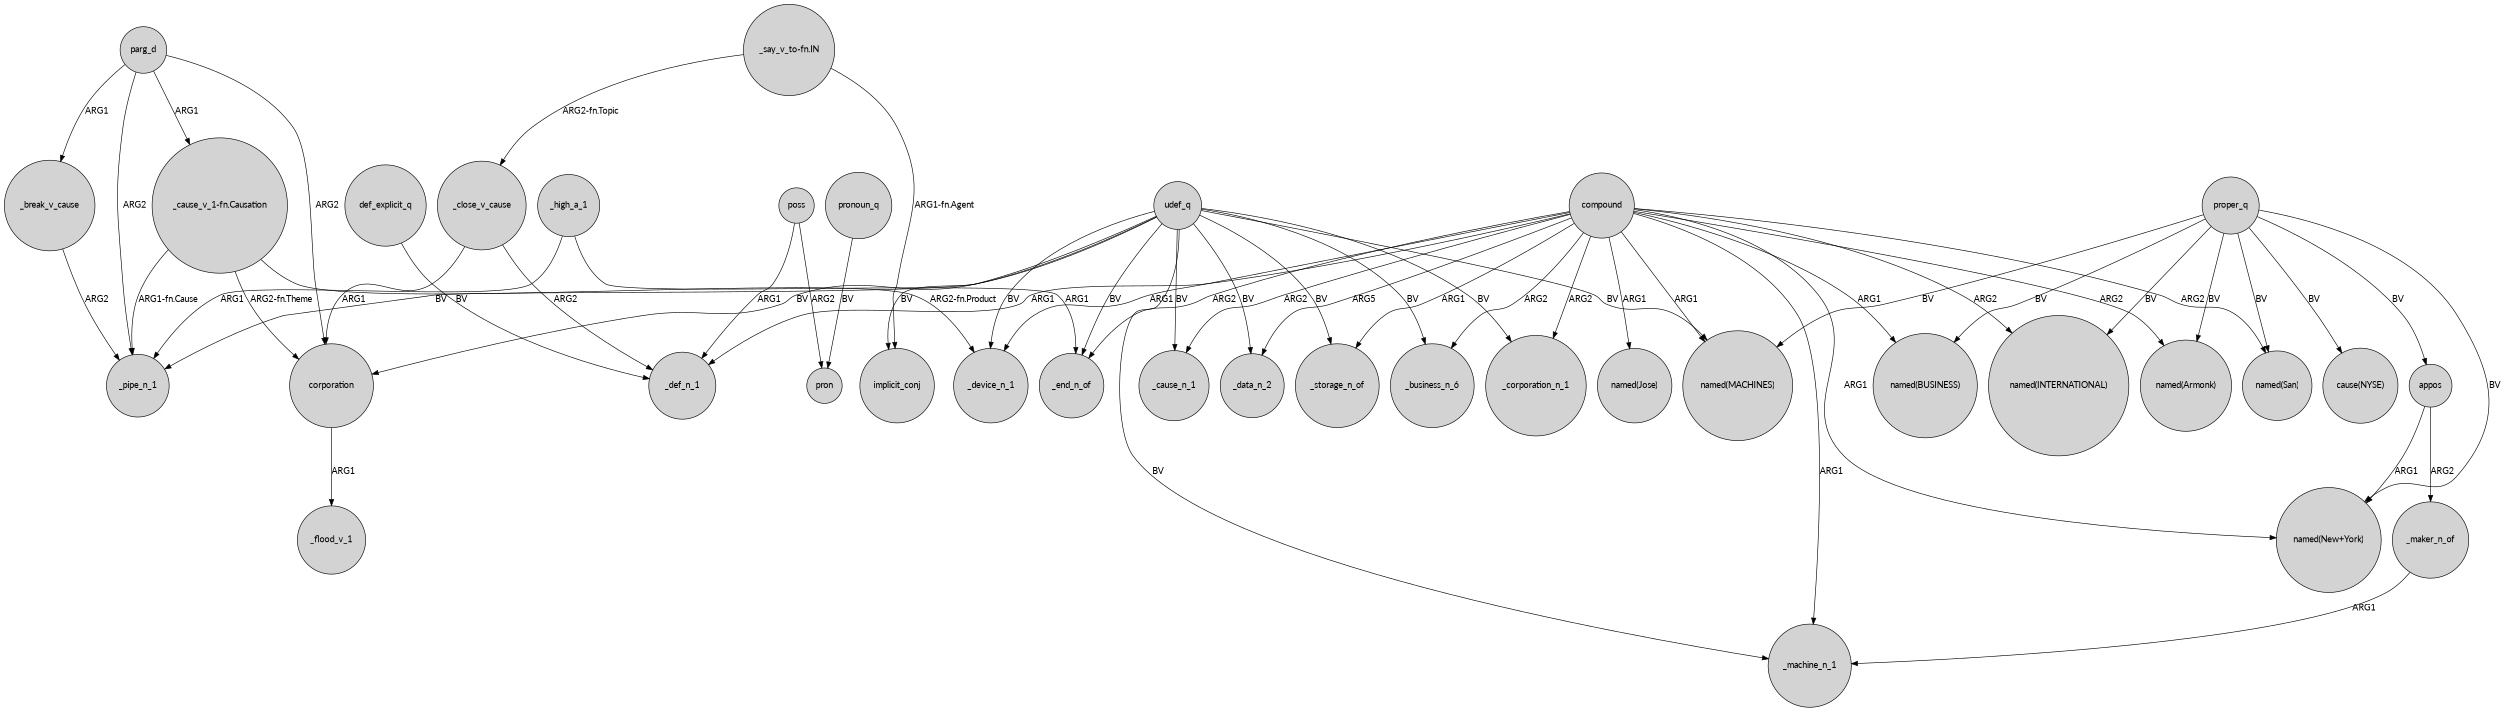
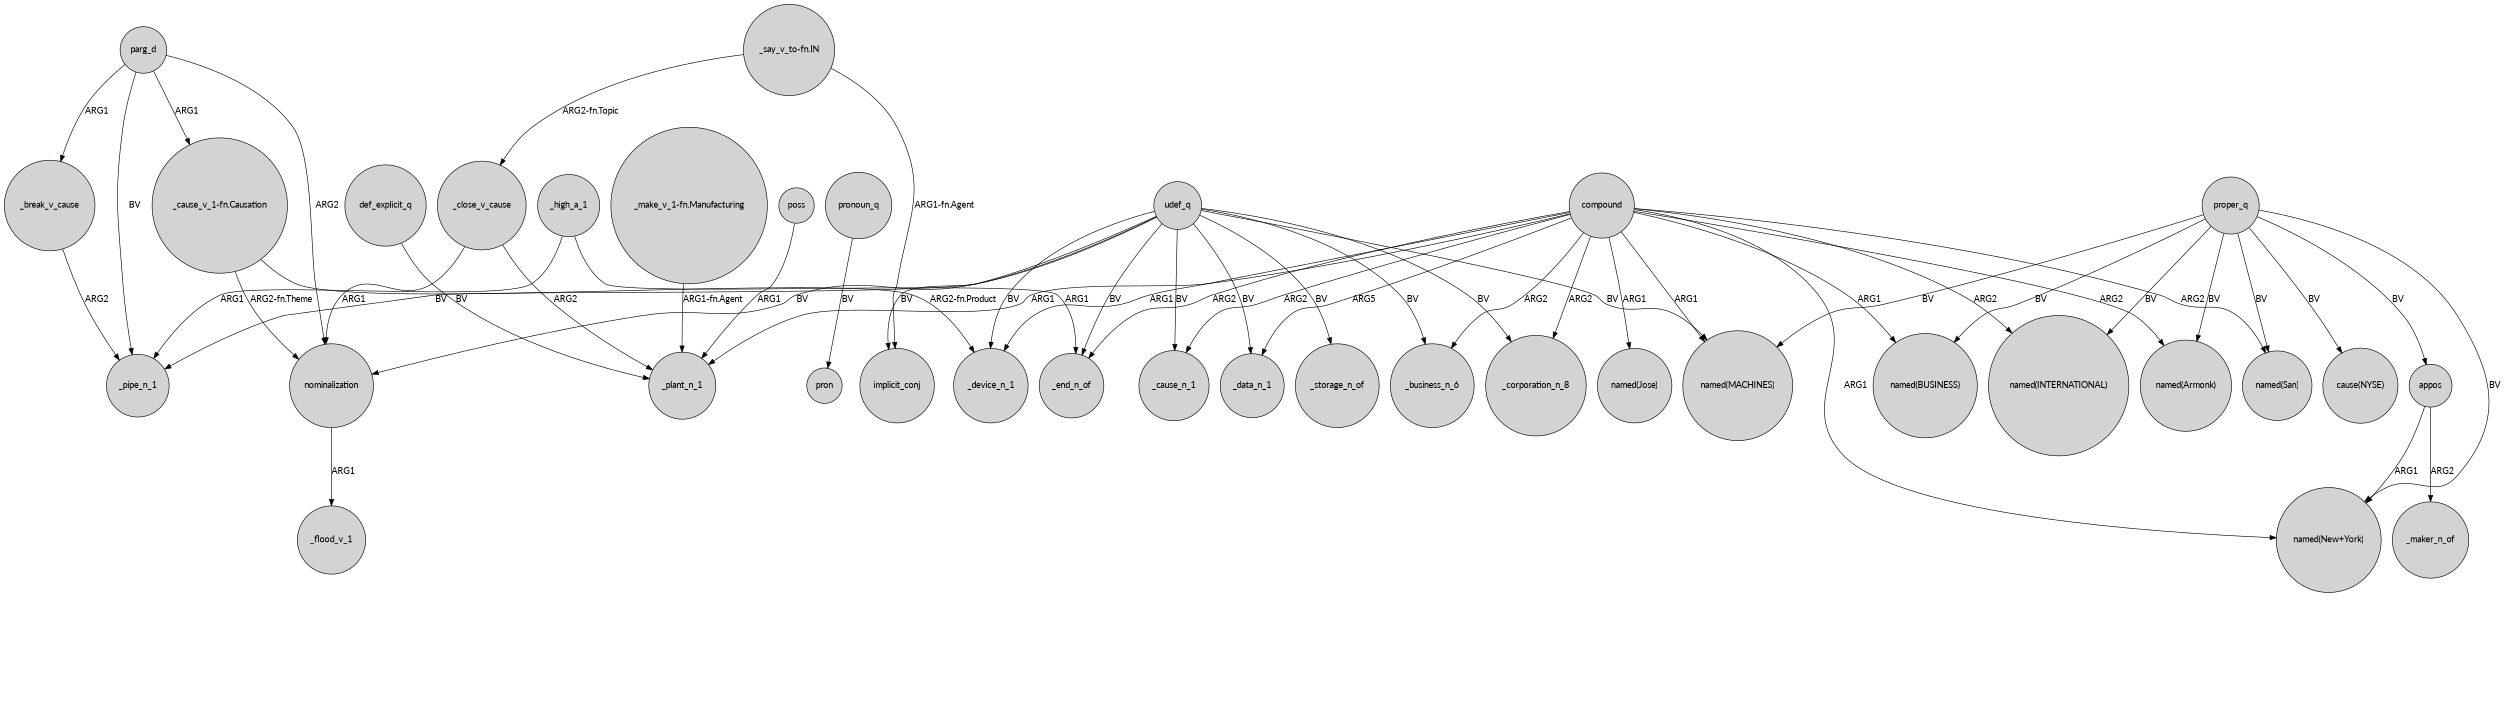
(135, 206) -> (135, 206)
none -> (689, 206)
(1465, 284) -> none
(139, 295) -> none
(811, 296) -> none
(332, 386) -> (332, 386)
(682, 386) -> (682, 386)
(1252, 386) -> (1252, 386)
(1536, 386) -> (1536, 386)
(1810, 666) -> none
